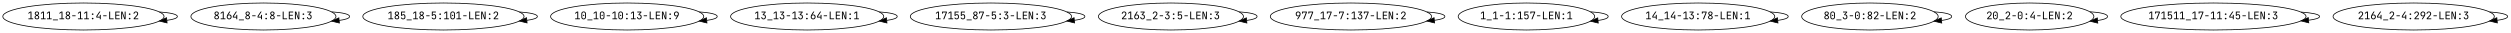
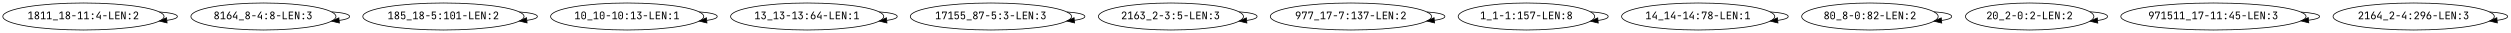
(627, 16) -> (627, 16)
(1526, 16) -> (1526, 16)
(1698, 16) -> (1698, 16)
(1870, 16) -> (1870, 16)
(2030, 16) -> (2030, 16)
(2213, 16) -> (2213, 16)
(2414, 16) -> (2414, 16)
